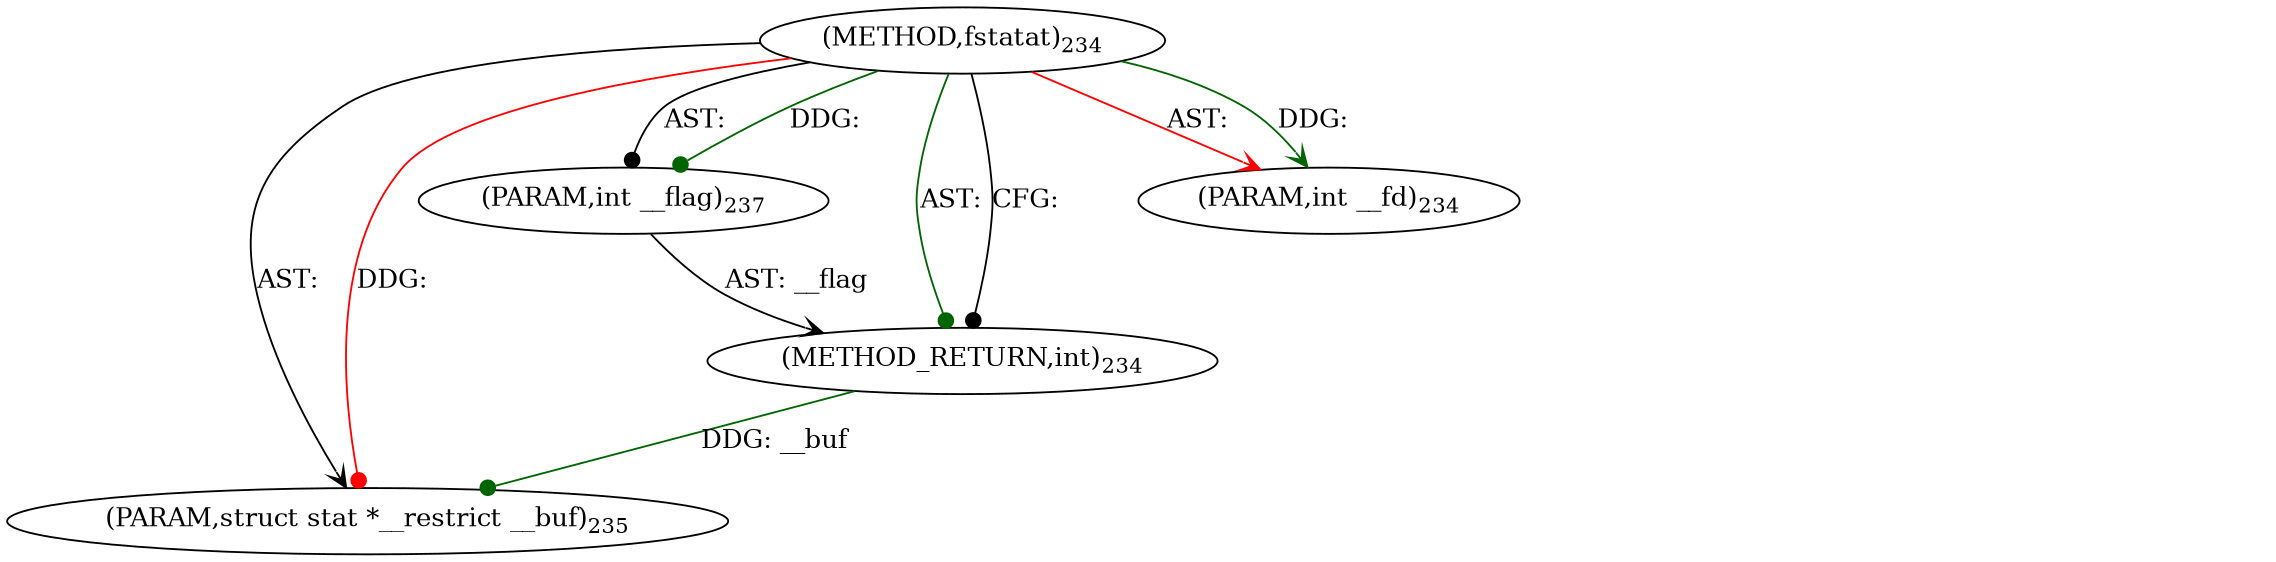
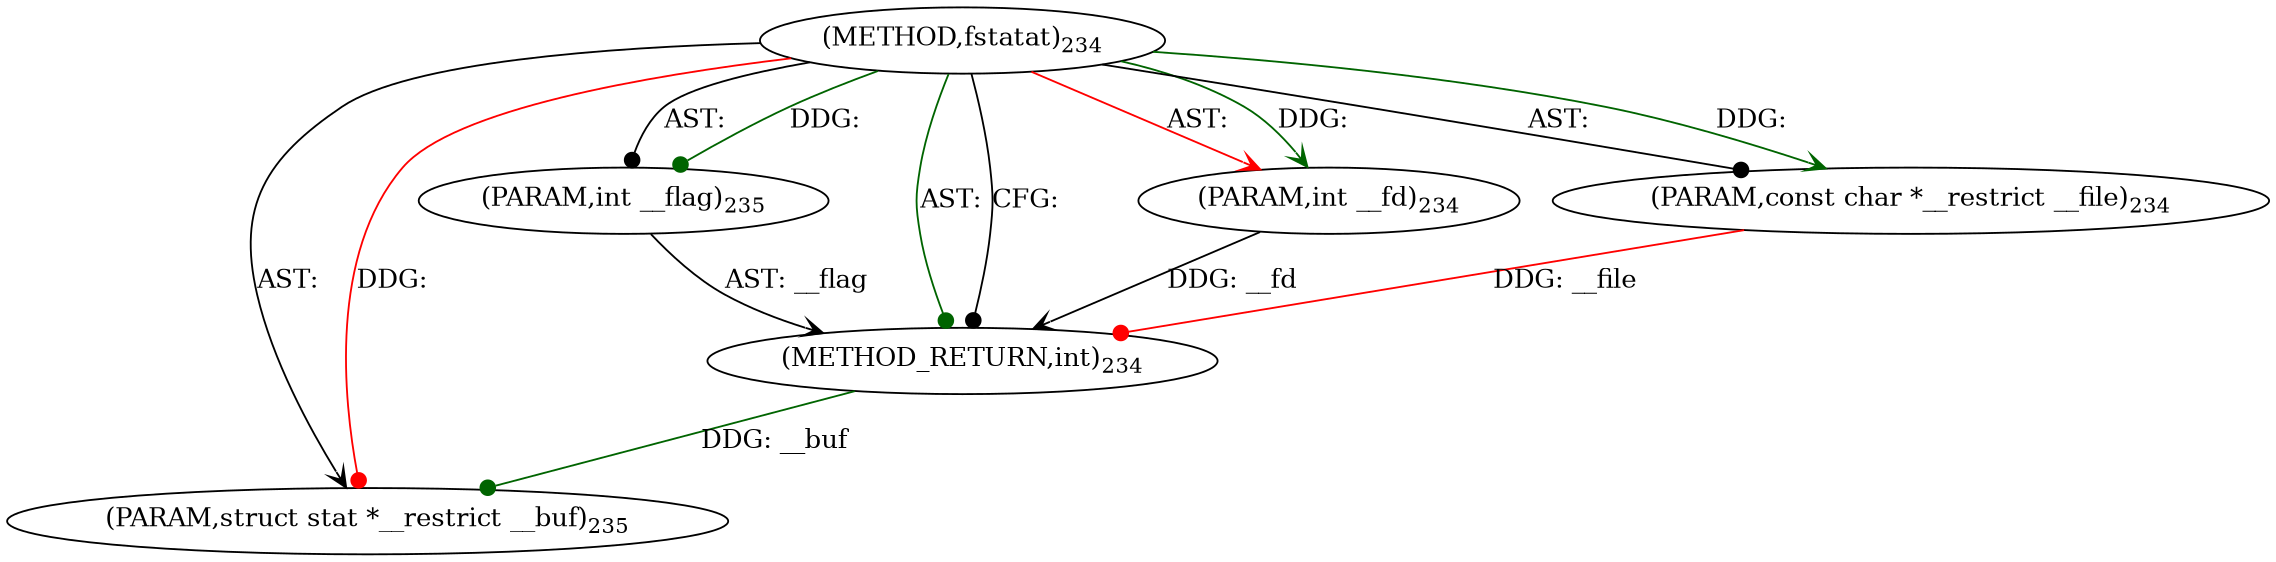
(745, 198) -> (745, 198)
none -> (1911, 201)
none -> (1155, 277)
